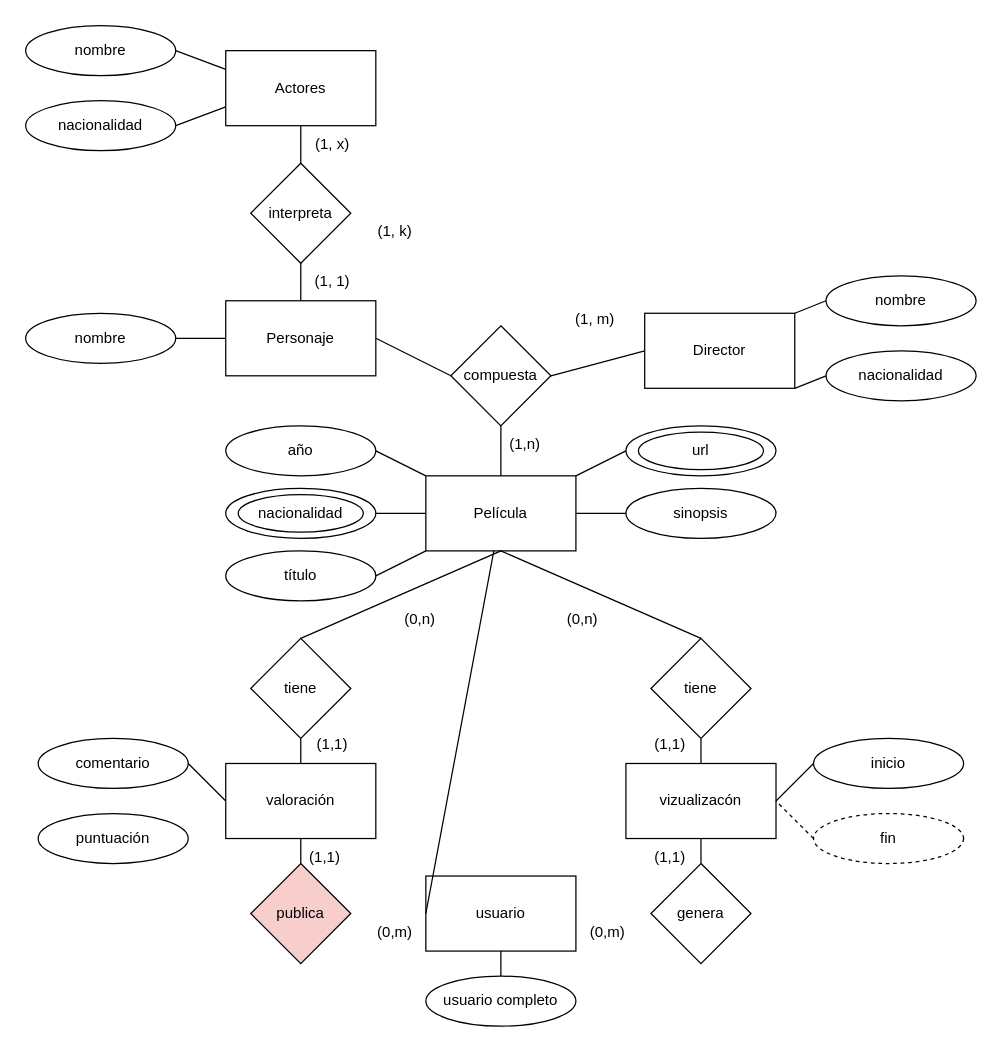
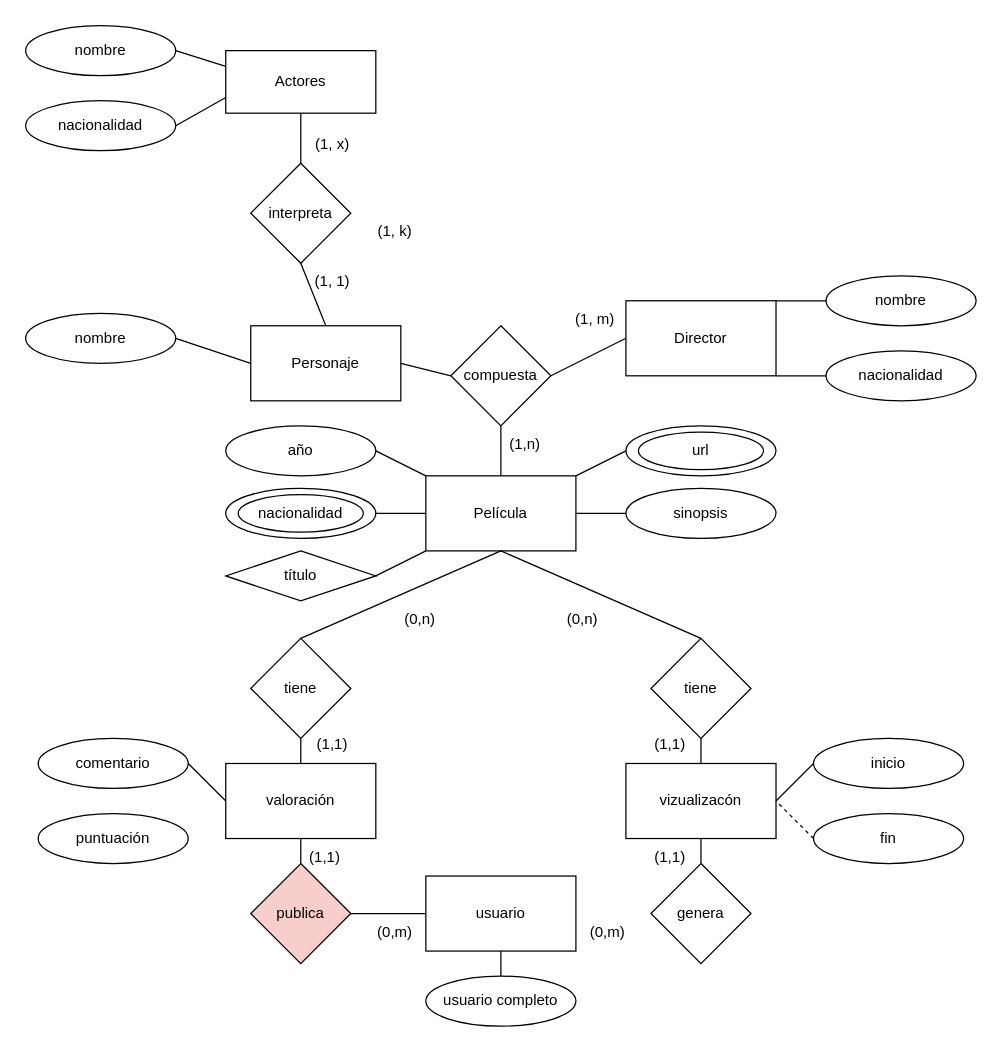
(301, 88) -> (301, 82)
(301, 338) -> (326, 363)
(719, 351) -> (701, 338)
(301, 576) -> (301, 576)
(459, 734) -> (389, 913)
(888, 838) -> (888, 838)
